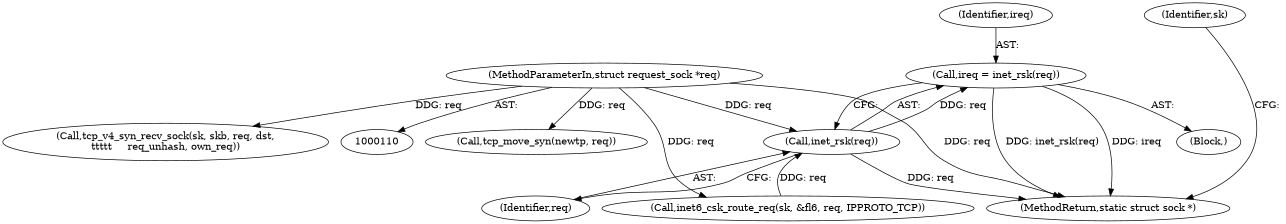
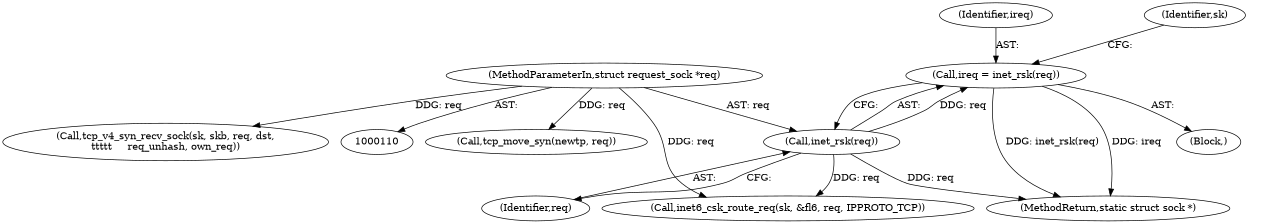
(748, 106) -> (748, 106)
(894, 117) -> none
(1256, 121) -> (1101, 44)
(780, 173) -> (832, 175)
